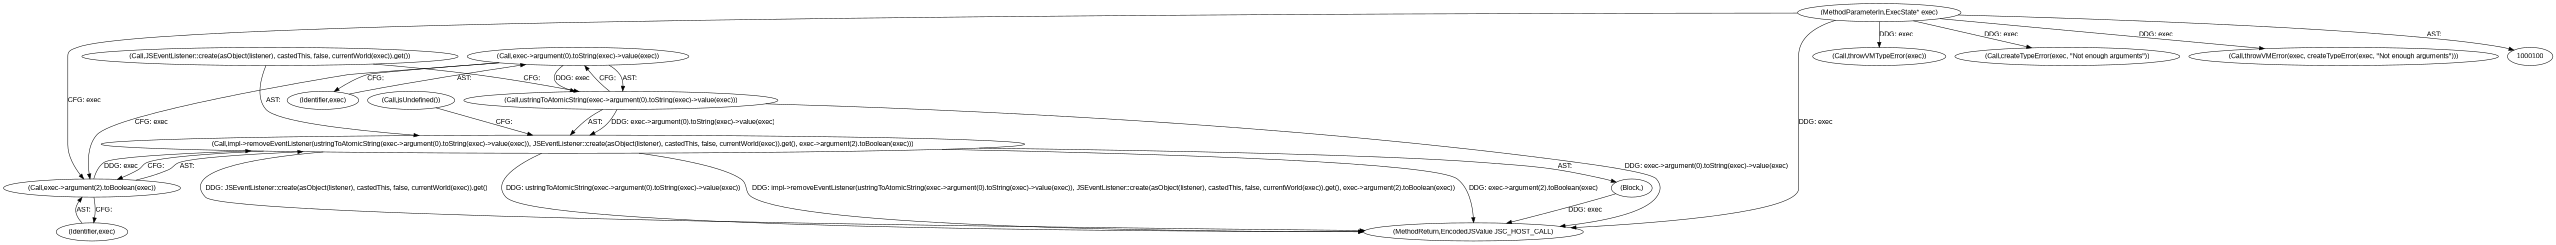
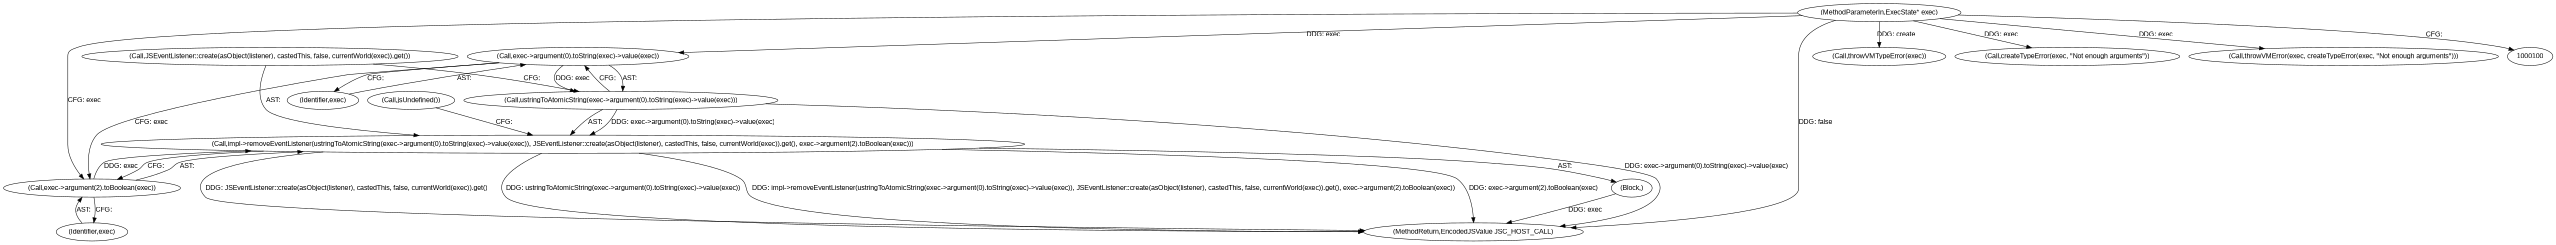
none -> (1243, 34)
(1896, 35) -> (1896, 35)
(2435, 35) -> (2435, 35)
(1816, 122) -> (1816, 122)
